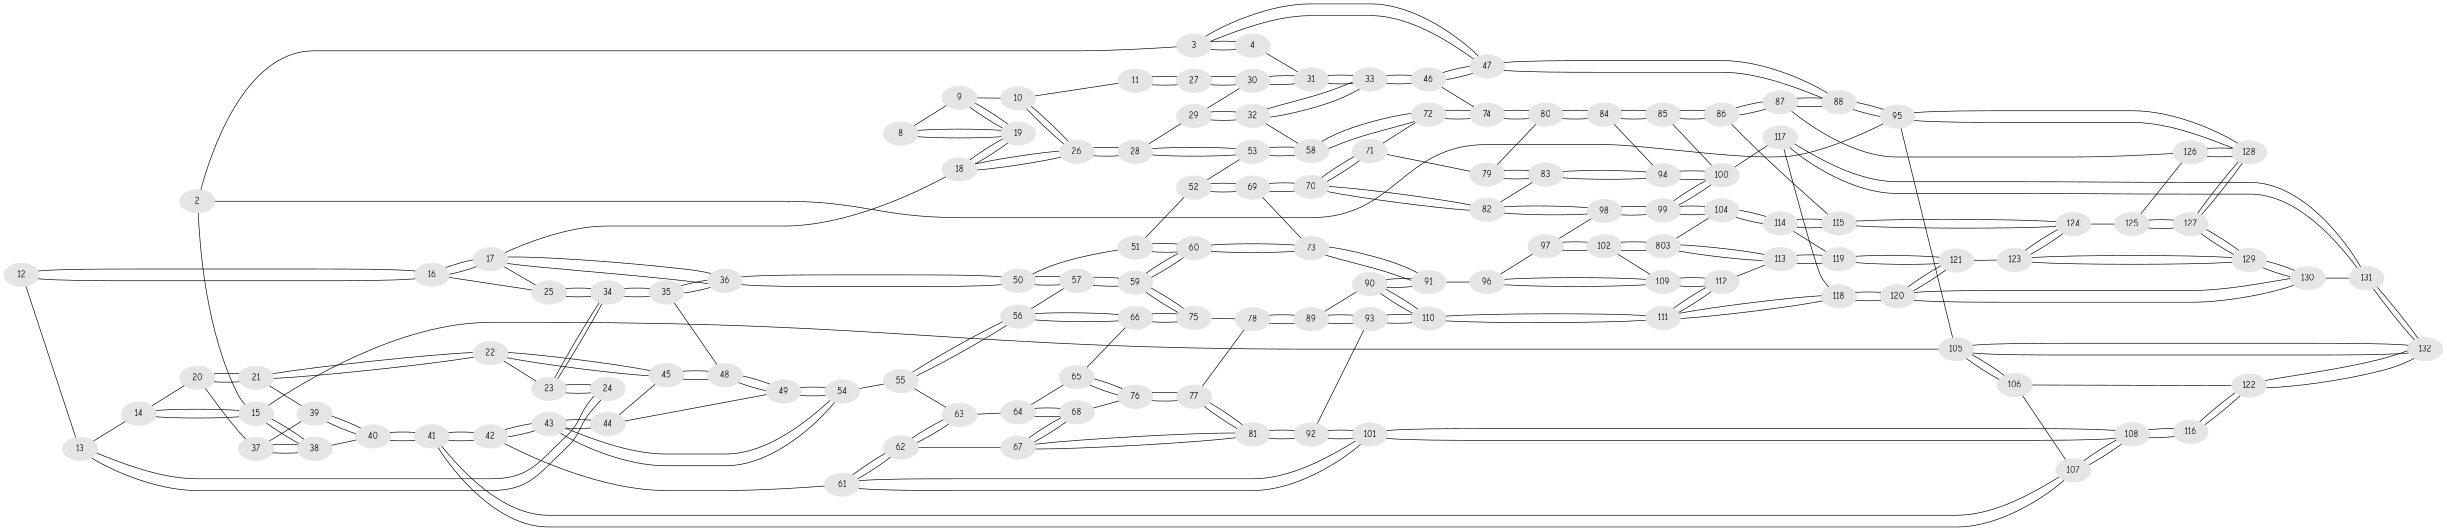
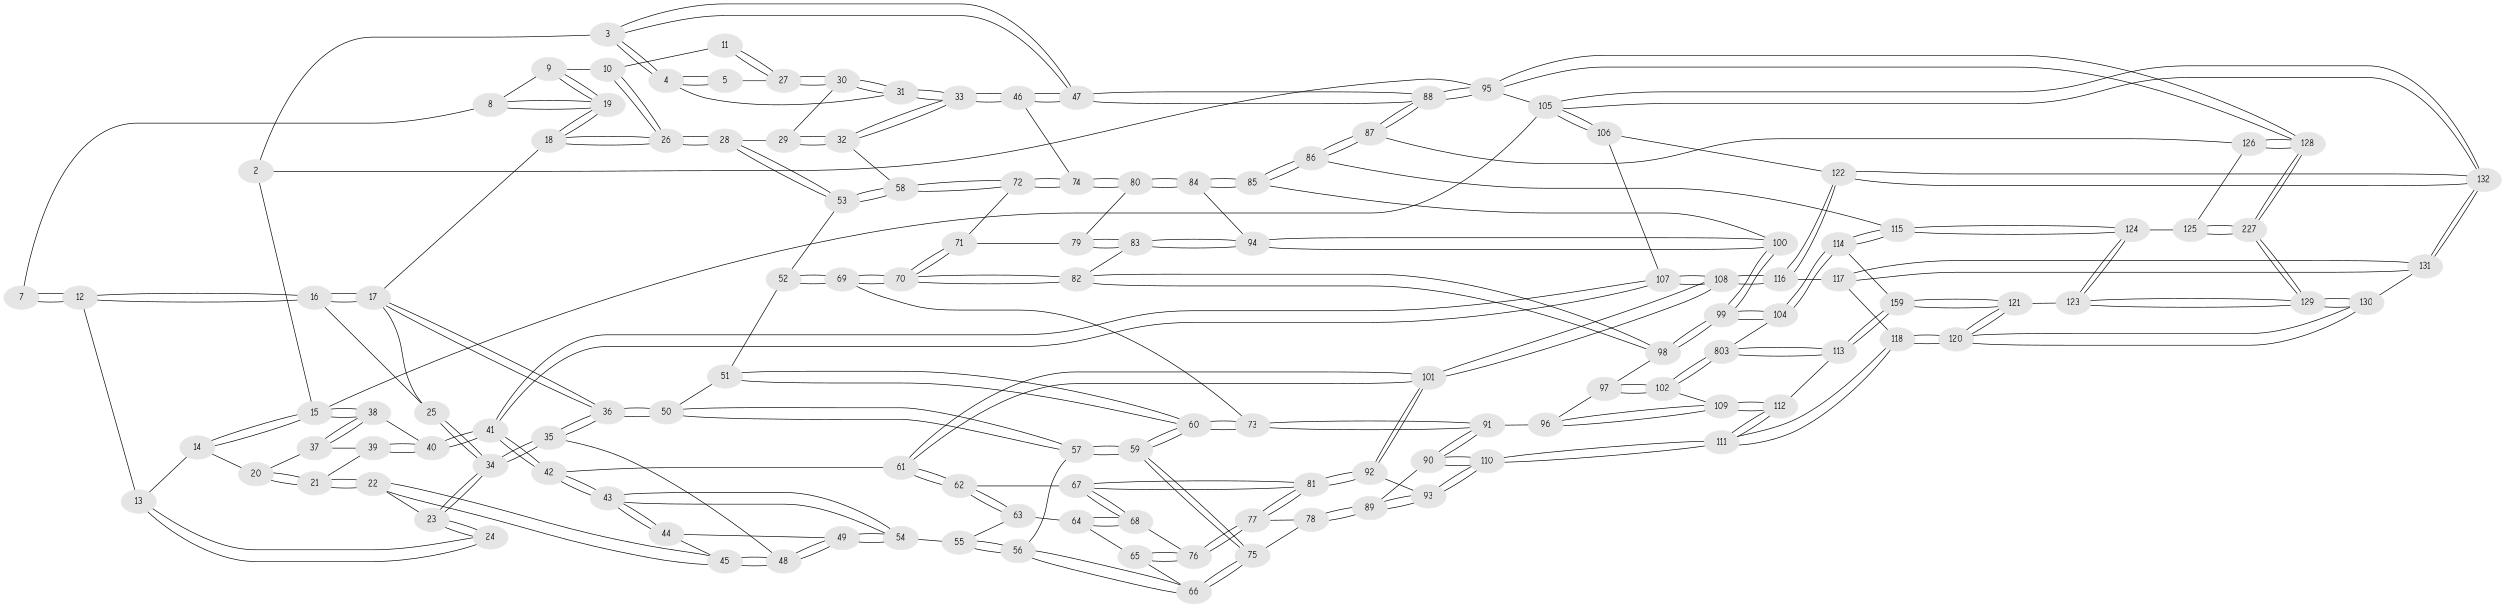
none -> (725, 81)
(1745, 160) -> (1810, 279)
(2191, 224) -> (2249, 230)
(1839, 259) -> (1897, 304)
none -> (21, 298)
